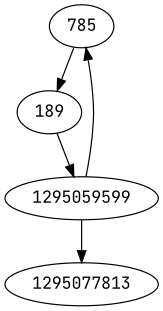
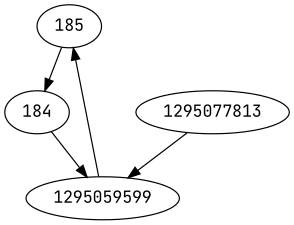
(82, 26) -> (69, 26)
(49, 112) -> (37, 112)
(82, 235) -> (162, 152)
